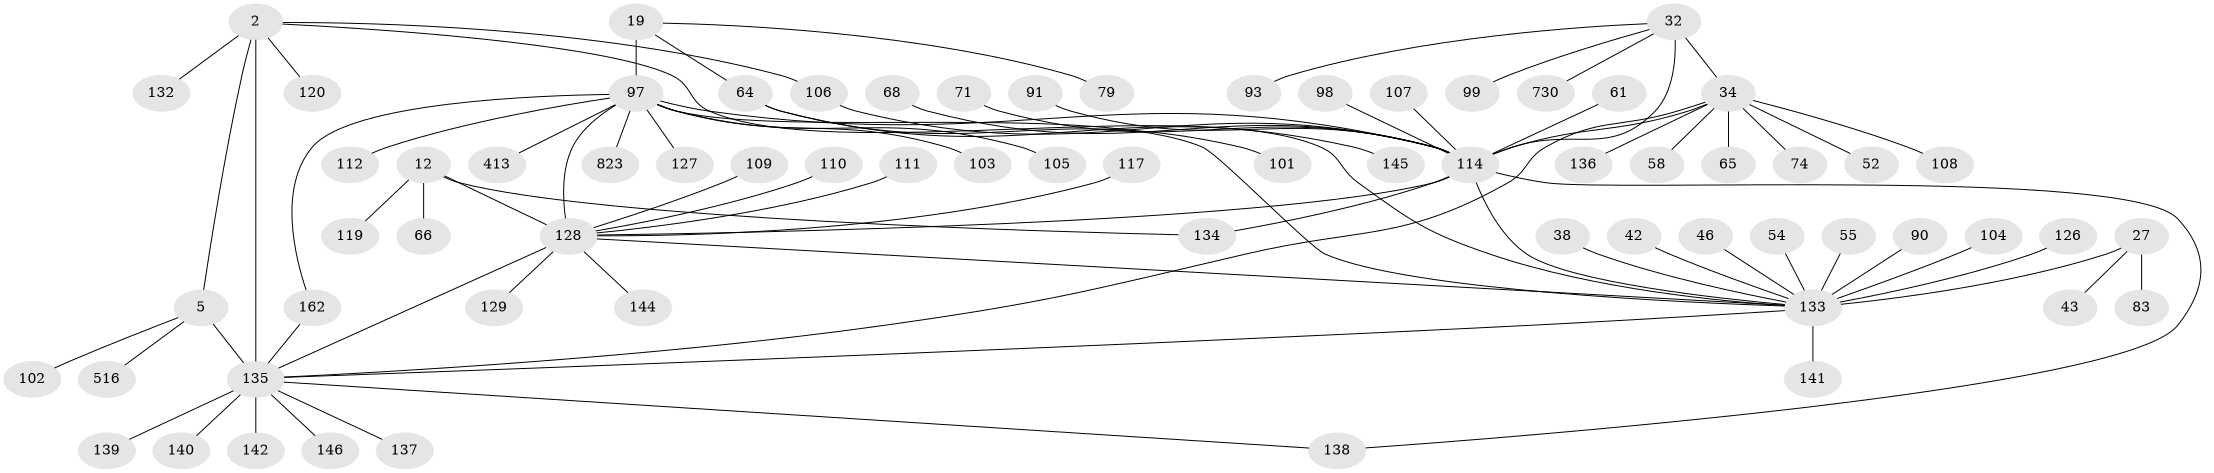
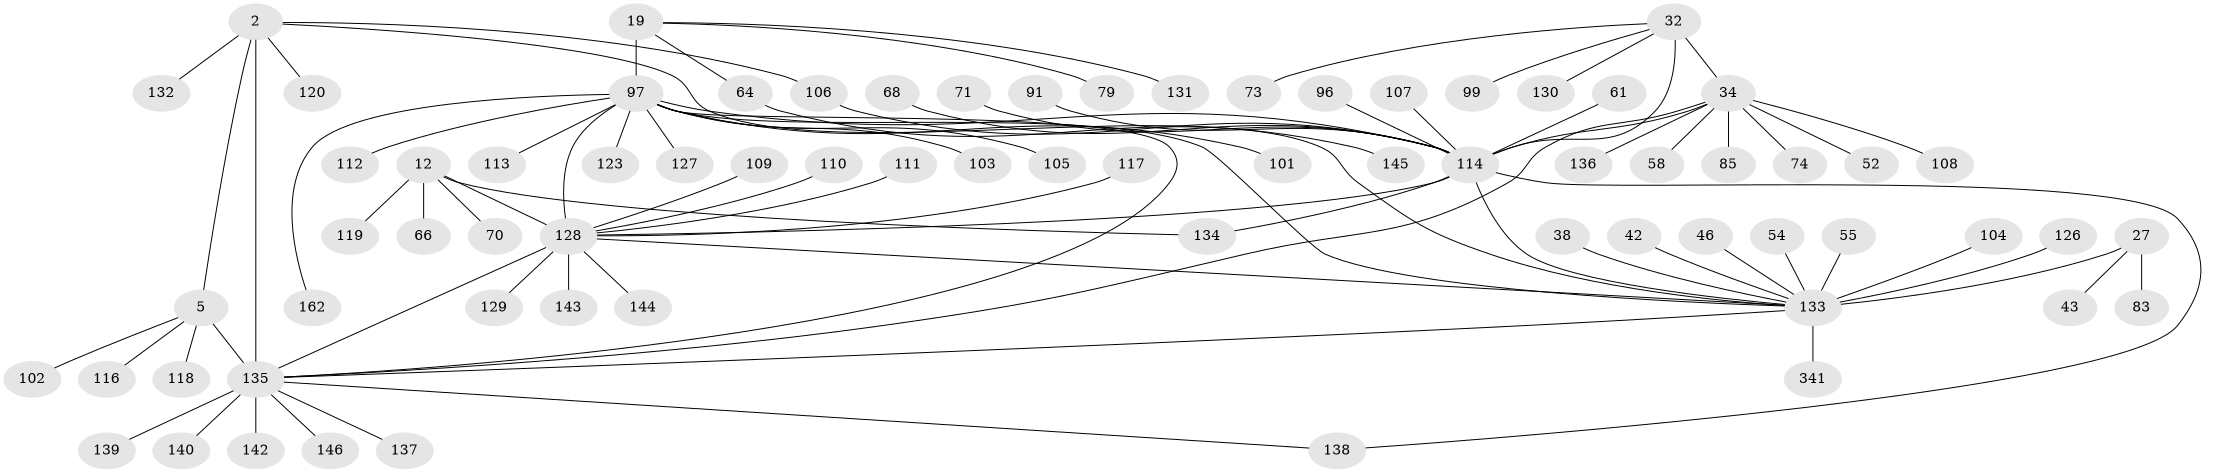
none -> (1180, 93)
(1254, 93) -> (1254, 93)
(1325, 93) -> (1325, 93)
(1546, 93) -> (1546, 93)
(1013, 131) -> (959, 130)
(497, 165) -> (497, 165)
(610, 165) -> (610, 165)
(1729, 165) -> (1729, 165)
none -> (495, 236)
(1920, 236) -> none
none -> (569, 308)
(284, 344) -> (1013, 271)
(107, 379) -> (107, 379)
none -> (181, 379)
(1813, 379) -> (1813, 379)
